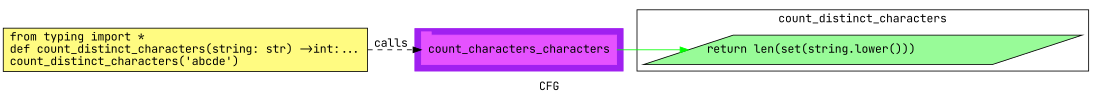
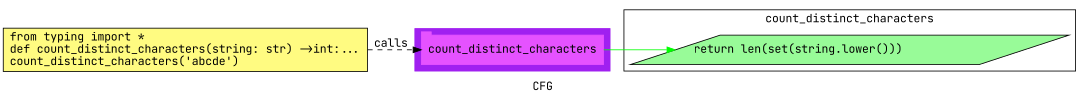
(519, 50) -> (512, 50)
